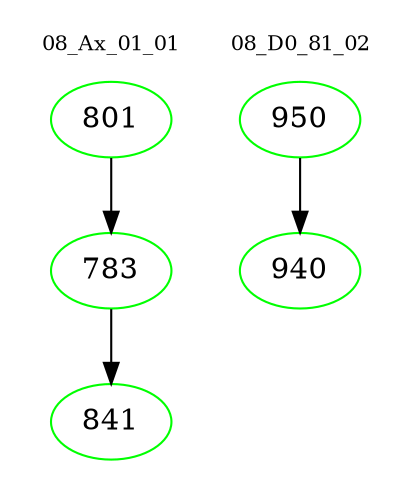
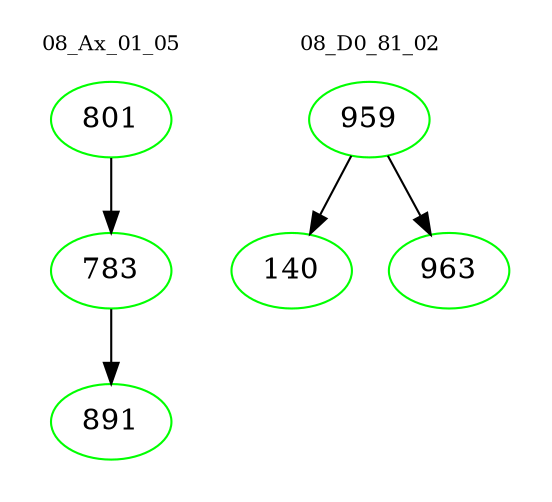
(111, 45) -> (111, 45)
(300, 120) -> (369, 120)
(300, 271) -> (292, 271)
none -> (449, 271)
(111, 422) -> (111, 422)
